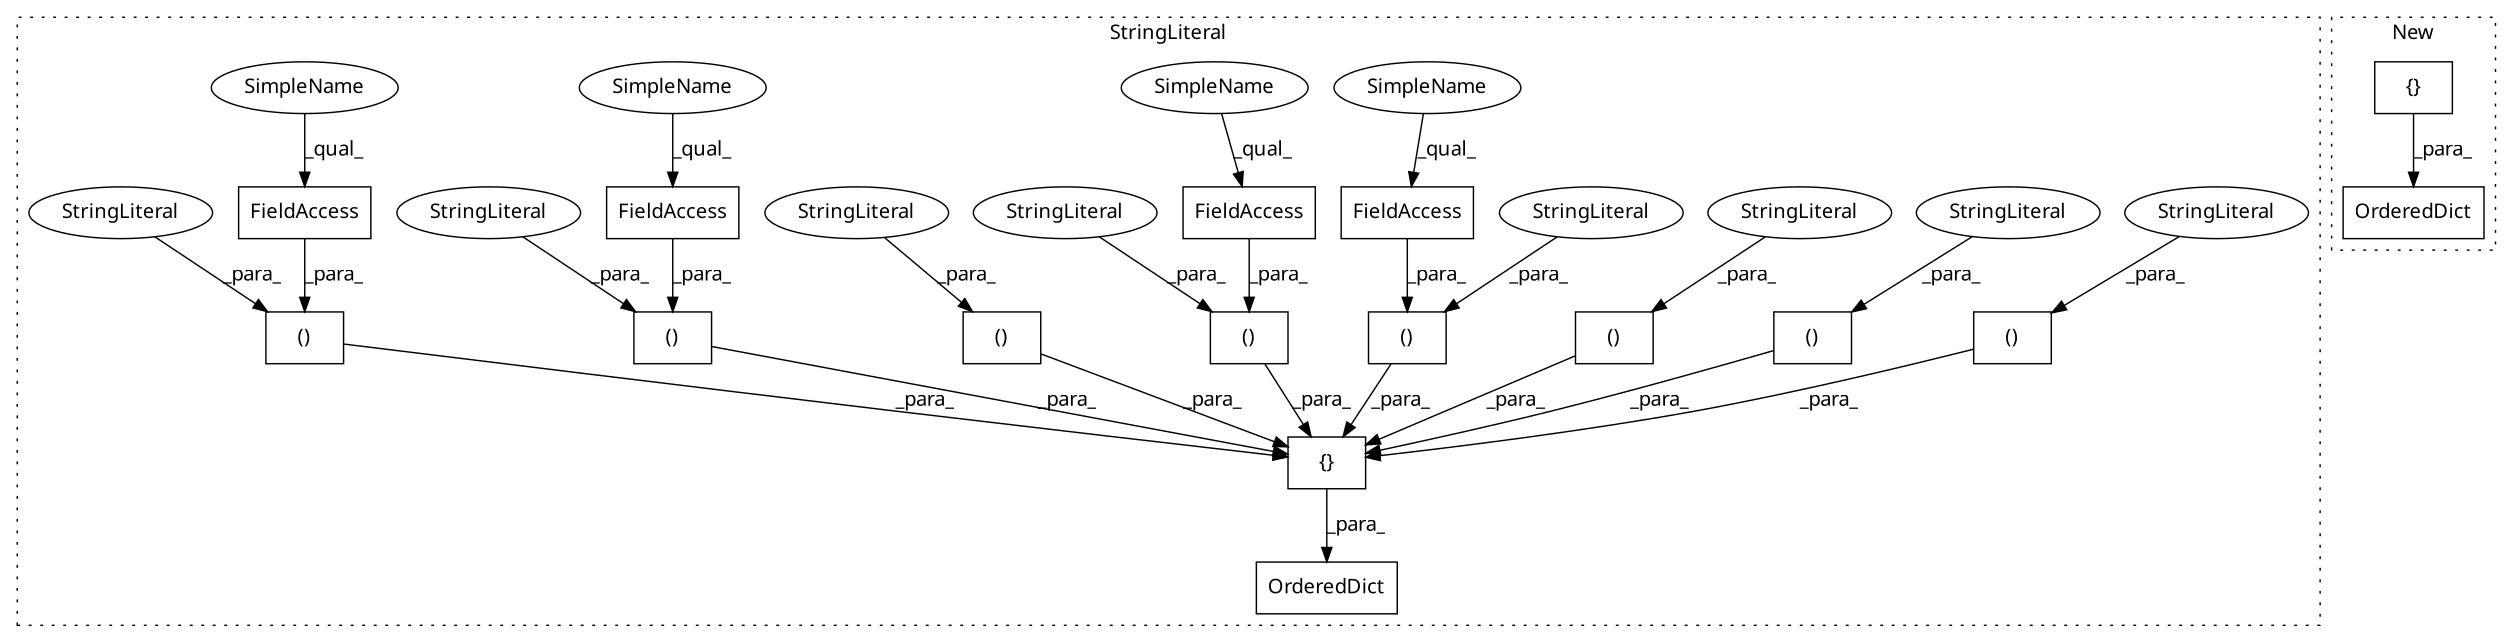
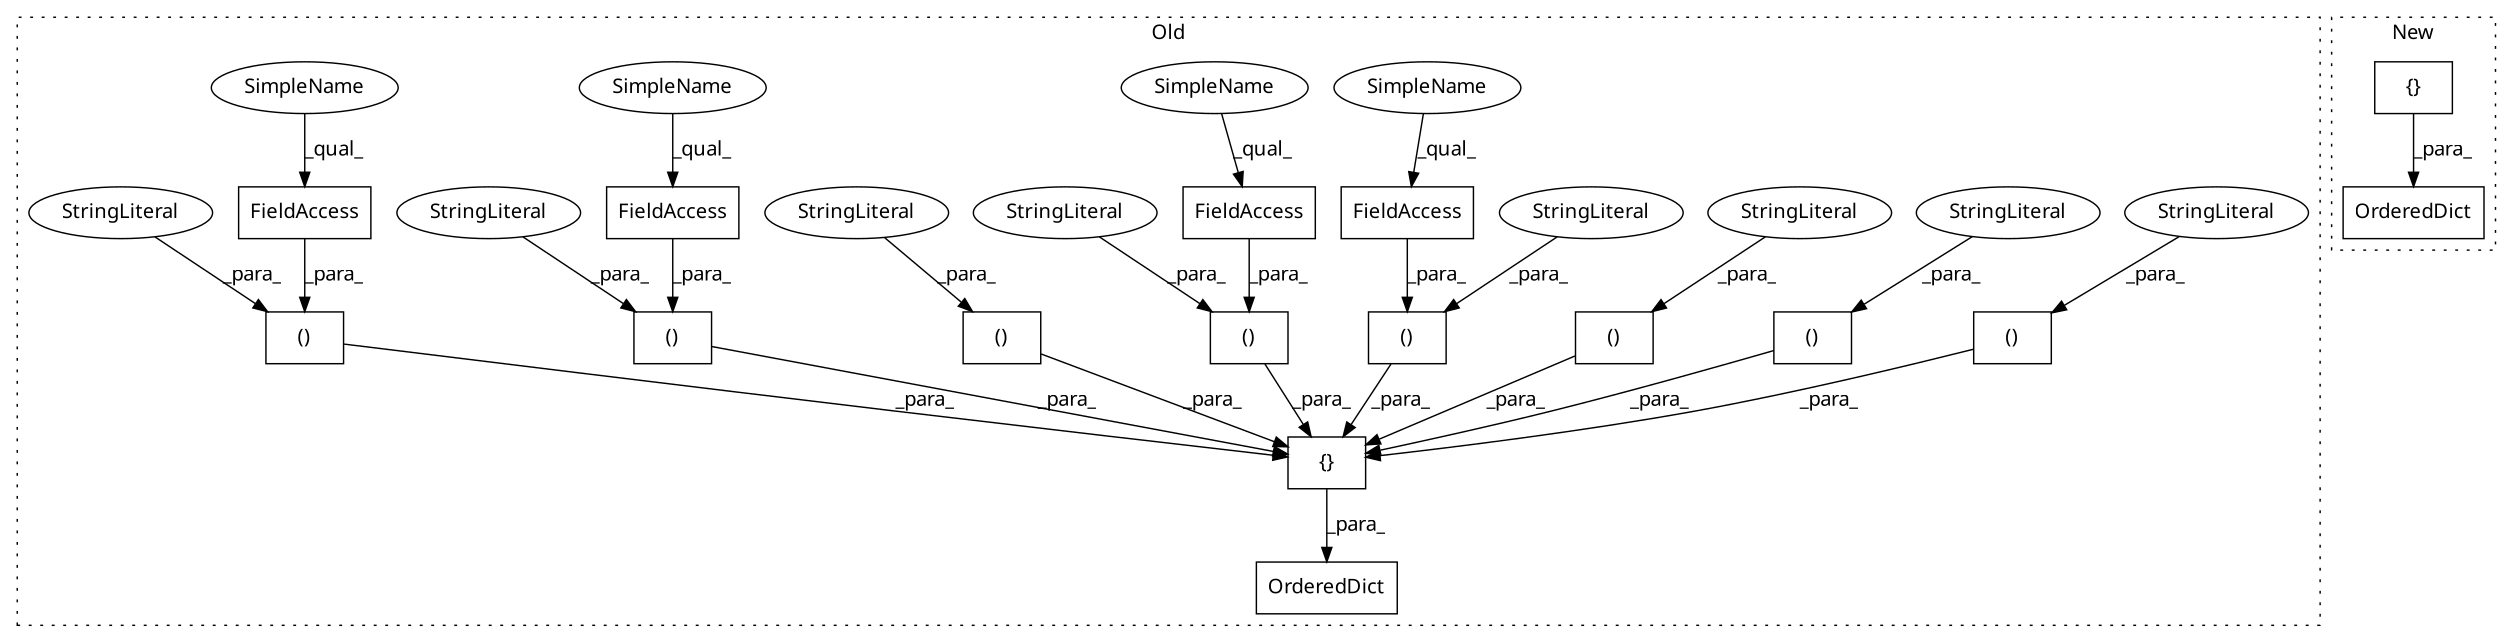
(1169, 34) -> (1169, 34)
